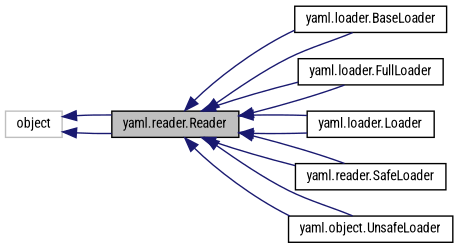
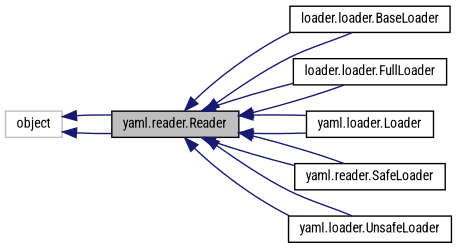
(371, 19) -> (370, 19)
(371, 72) -> (370, 72)
(371, 229) -> (370, 229)
